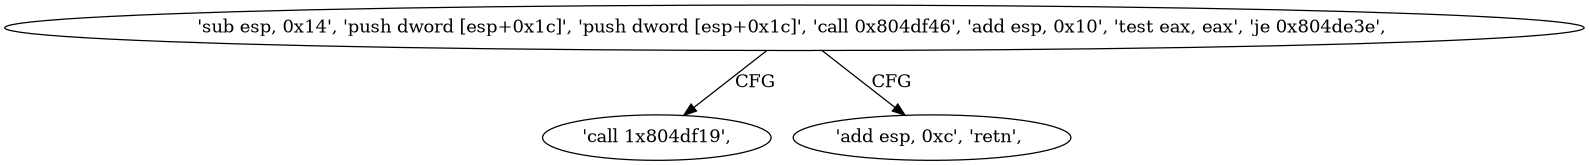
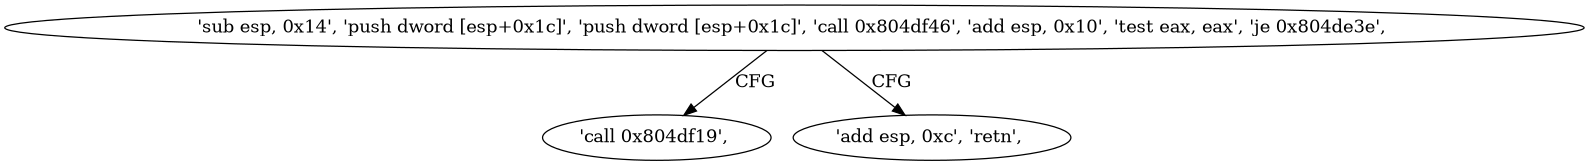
(657, 138) -> (657, 138)
